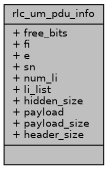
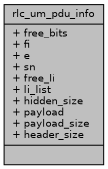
(35, 79) -> (34, 79)
